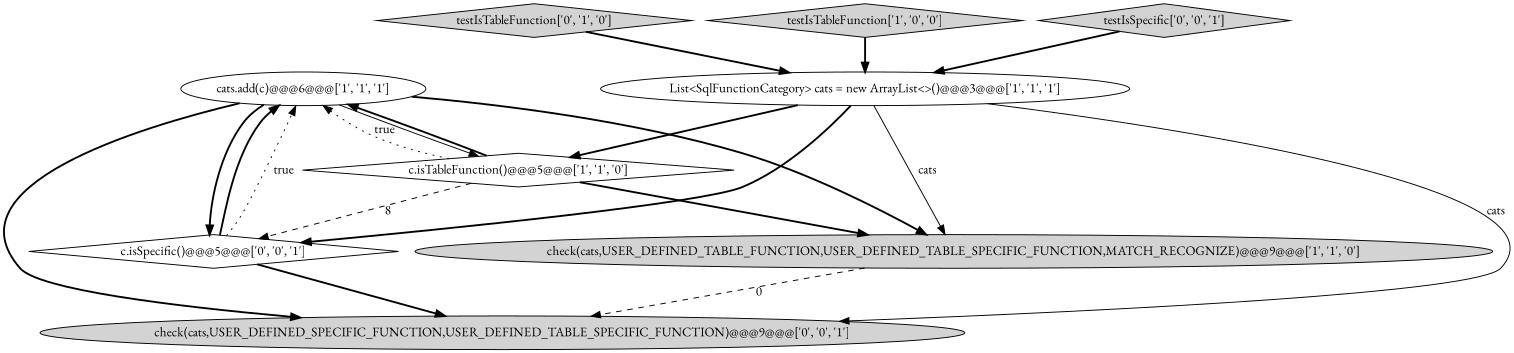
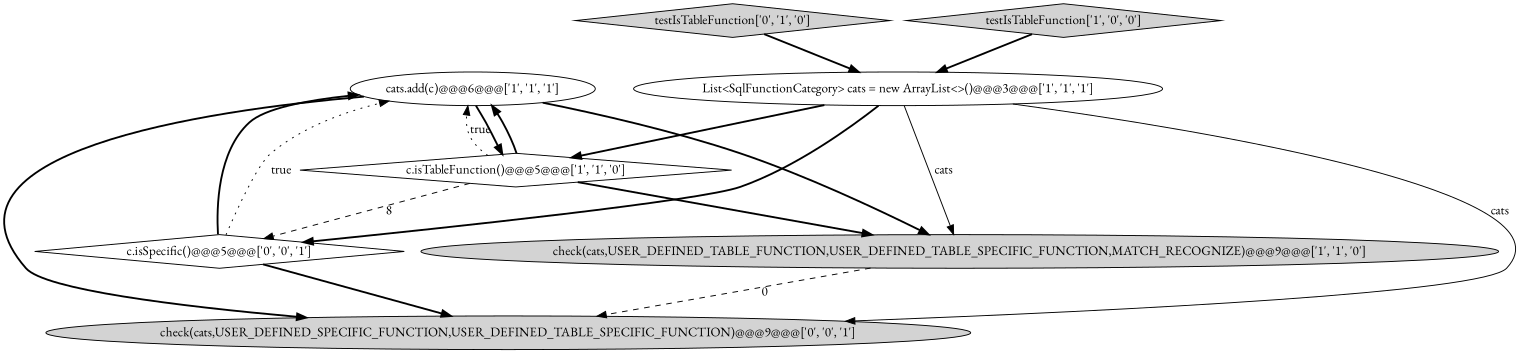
(1164, 21) -> none
(404, 129) -> (487, 125)
(224, 159) -> none
